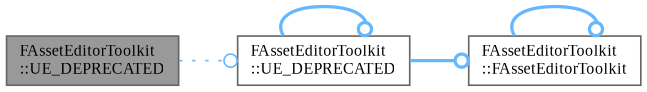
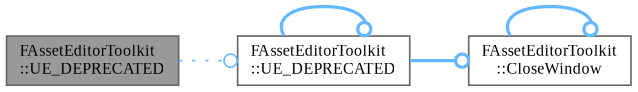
(555, 61) -> (550, 61)
